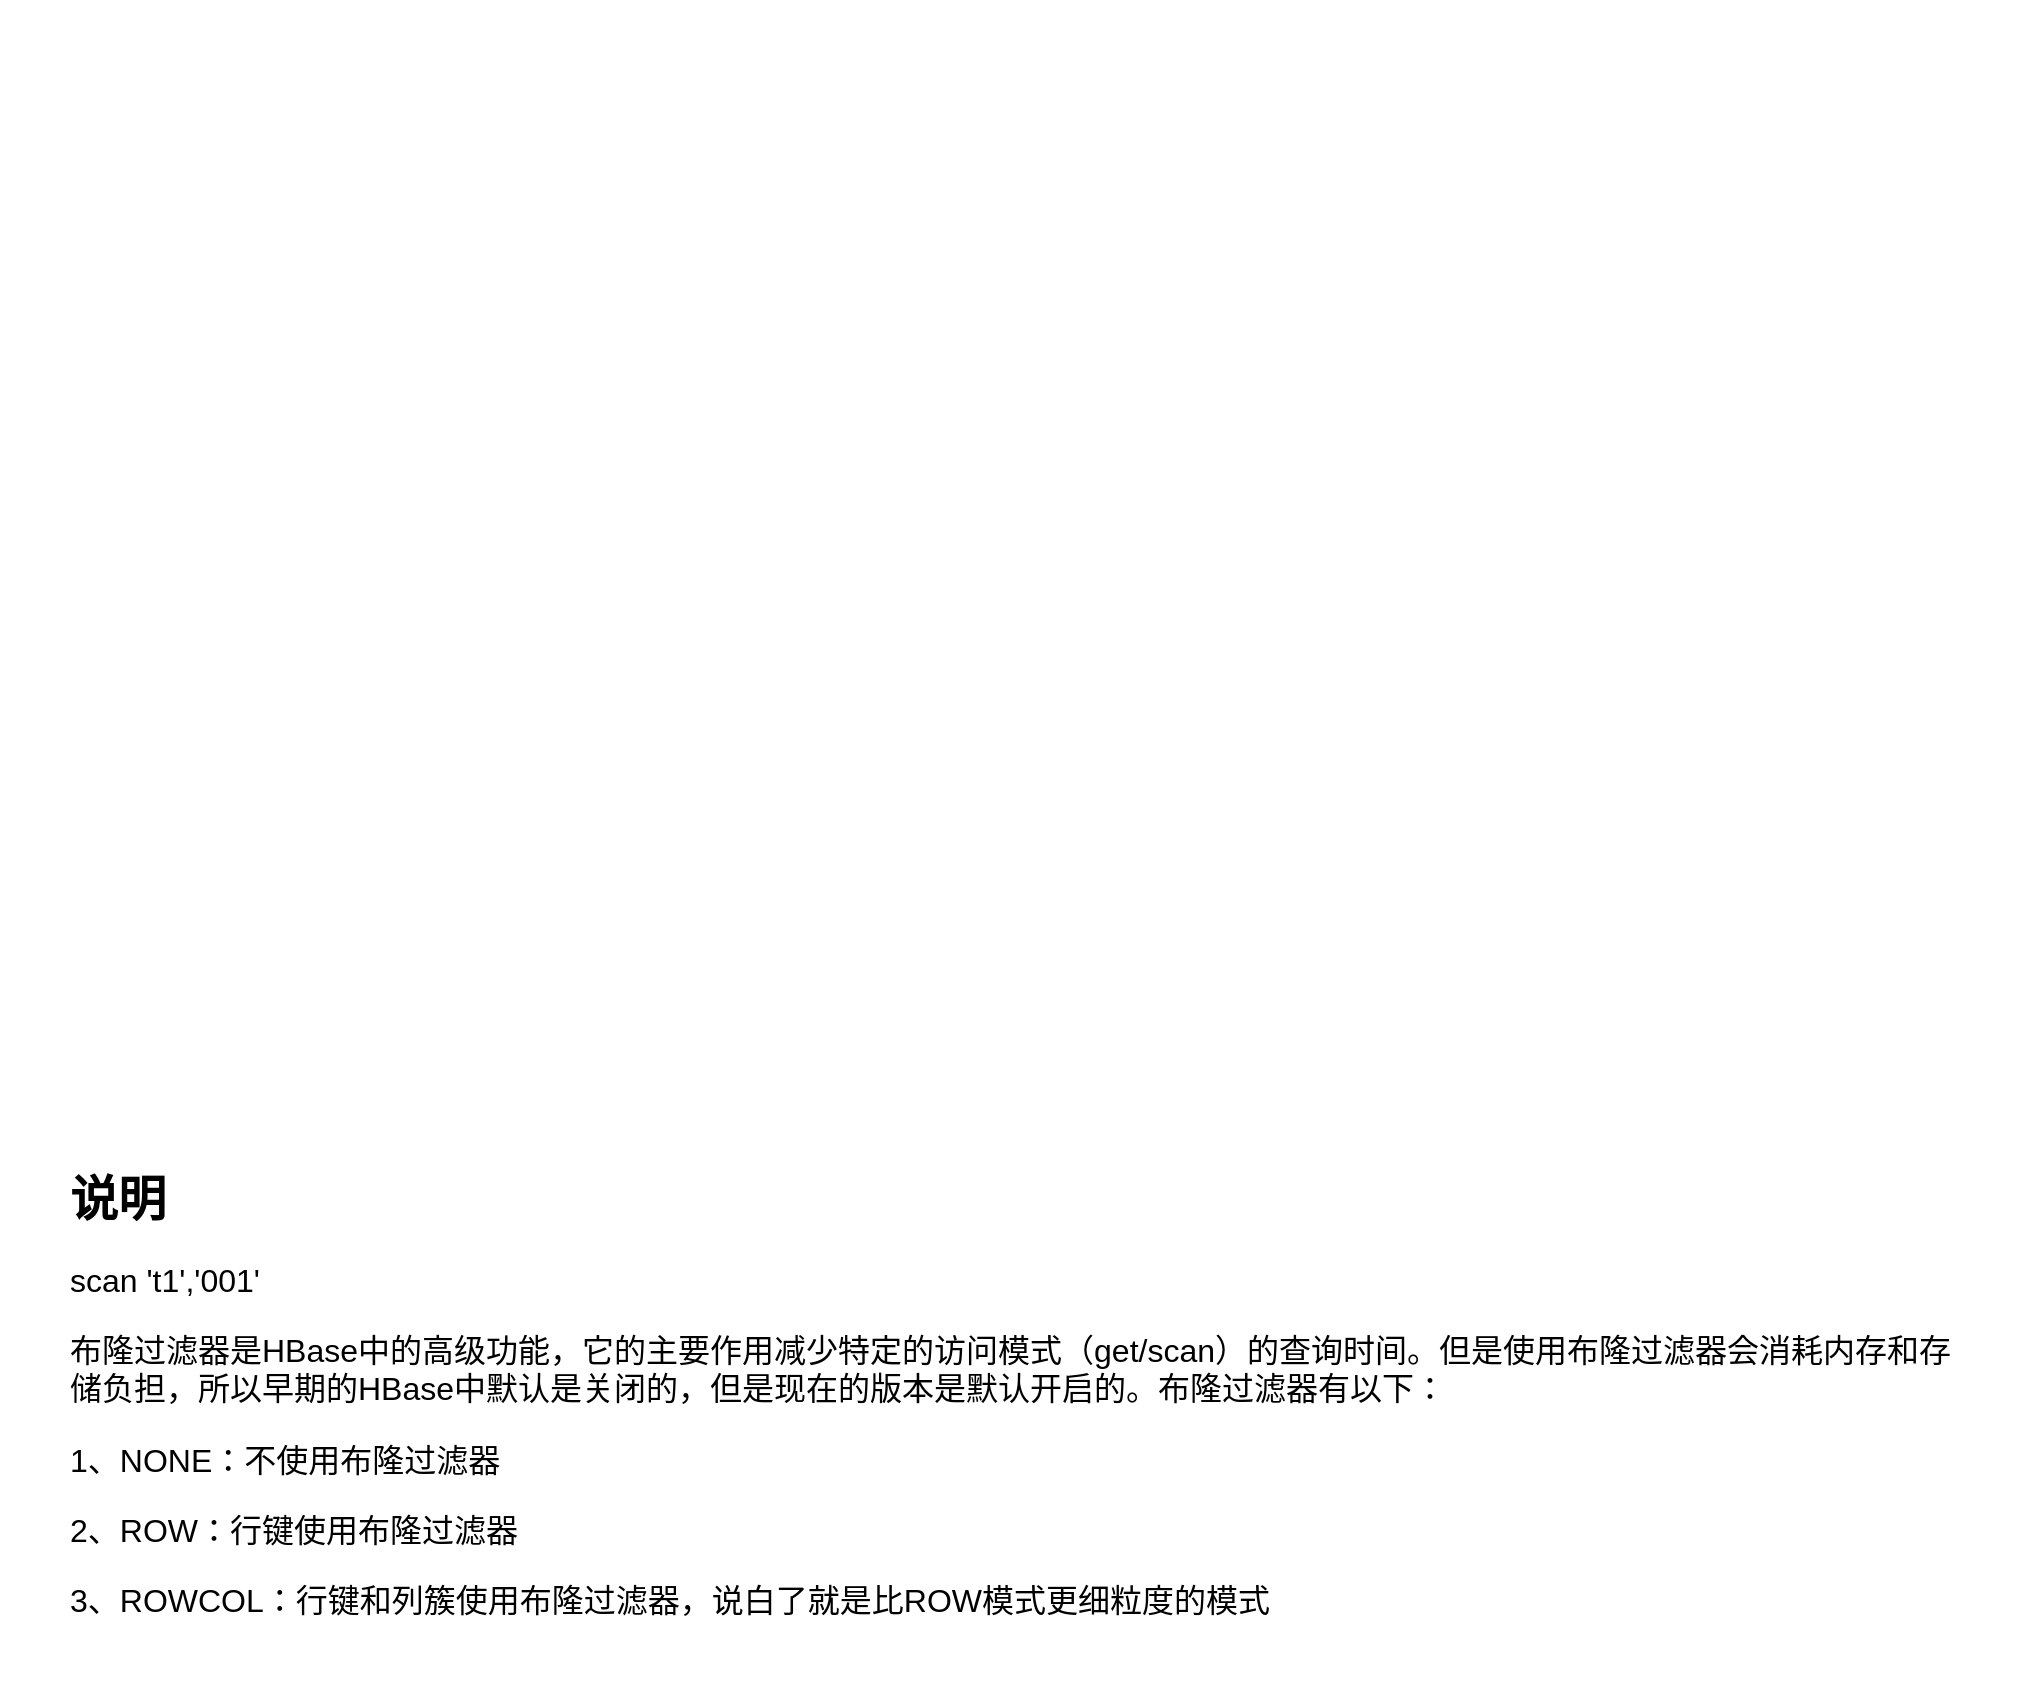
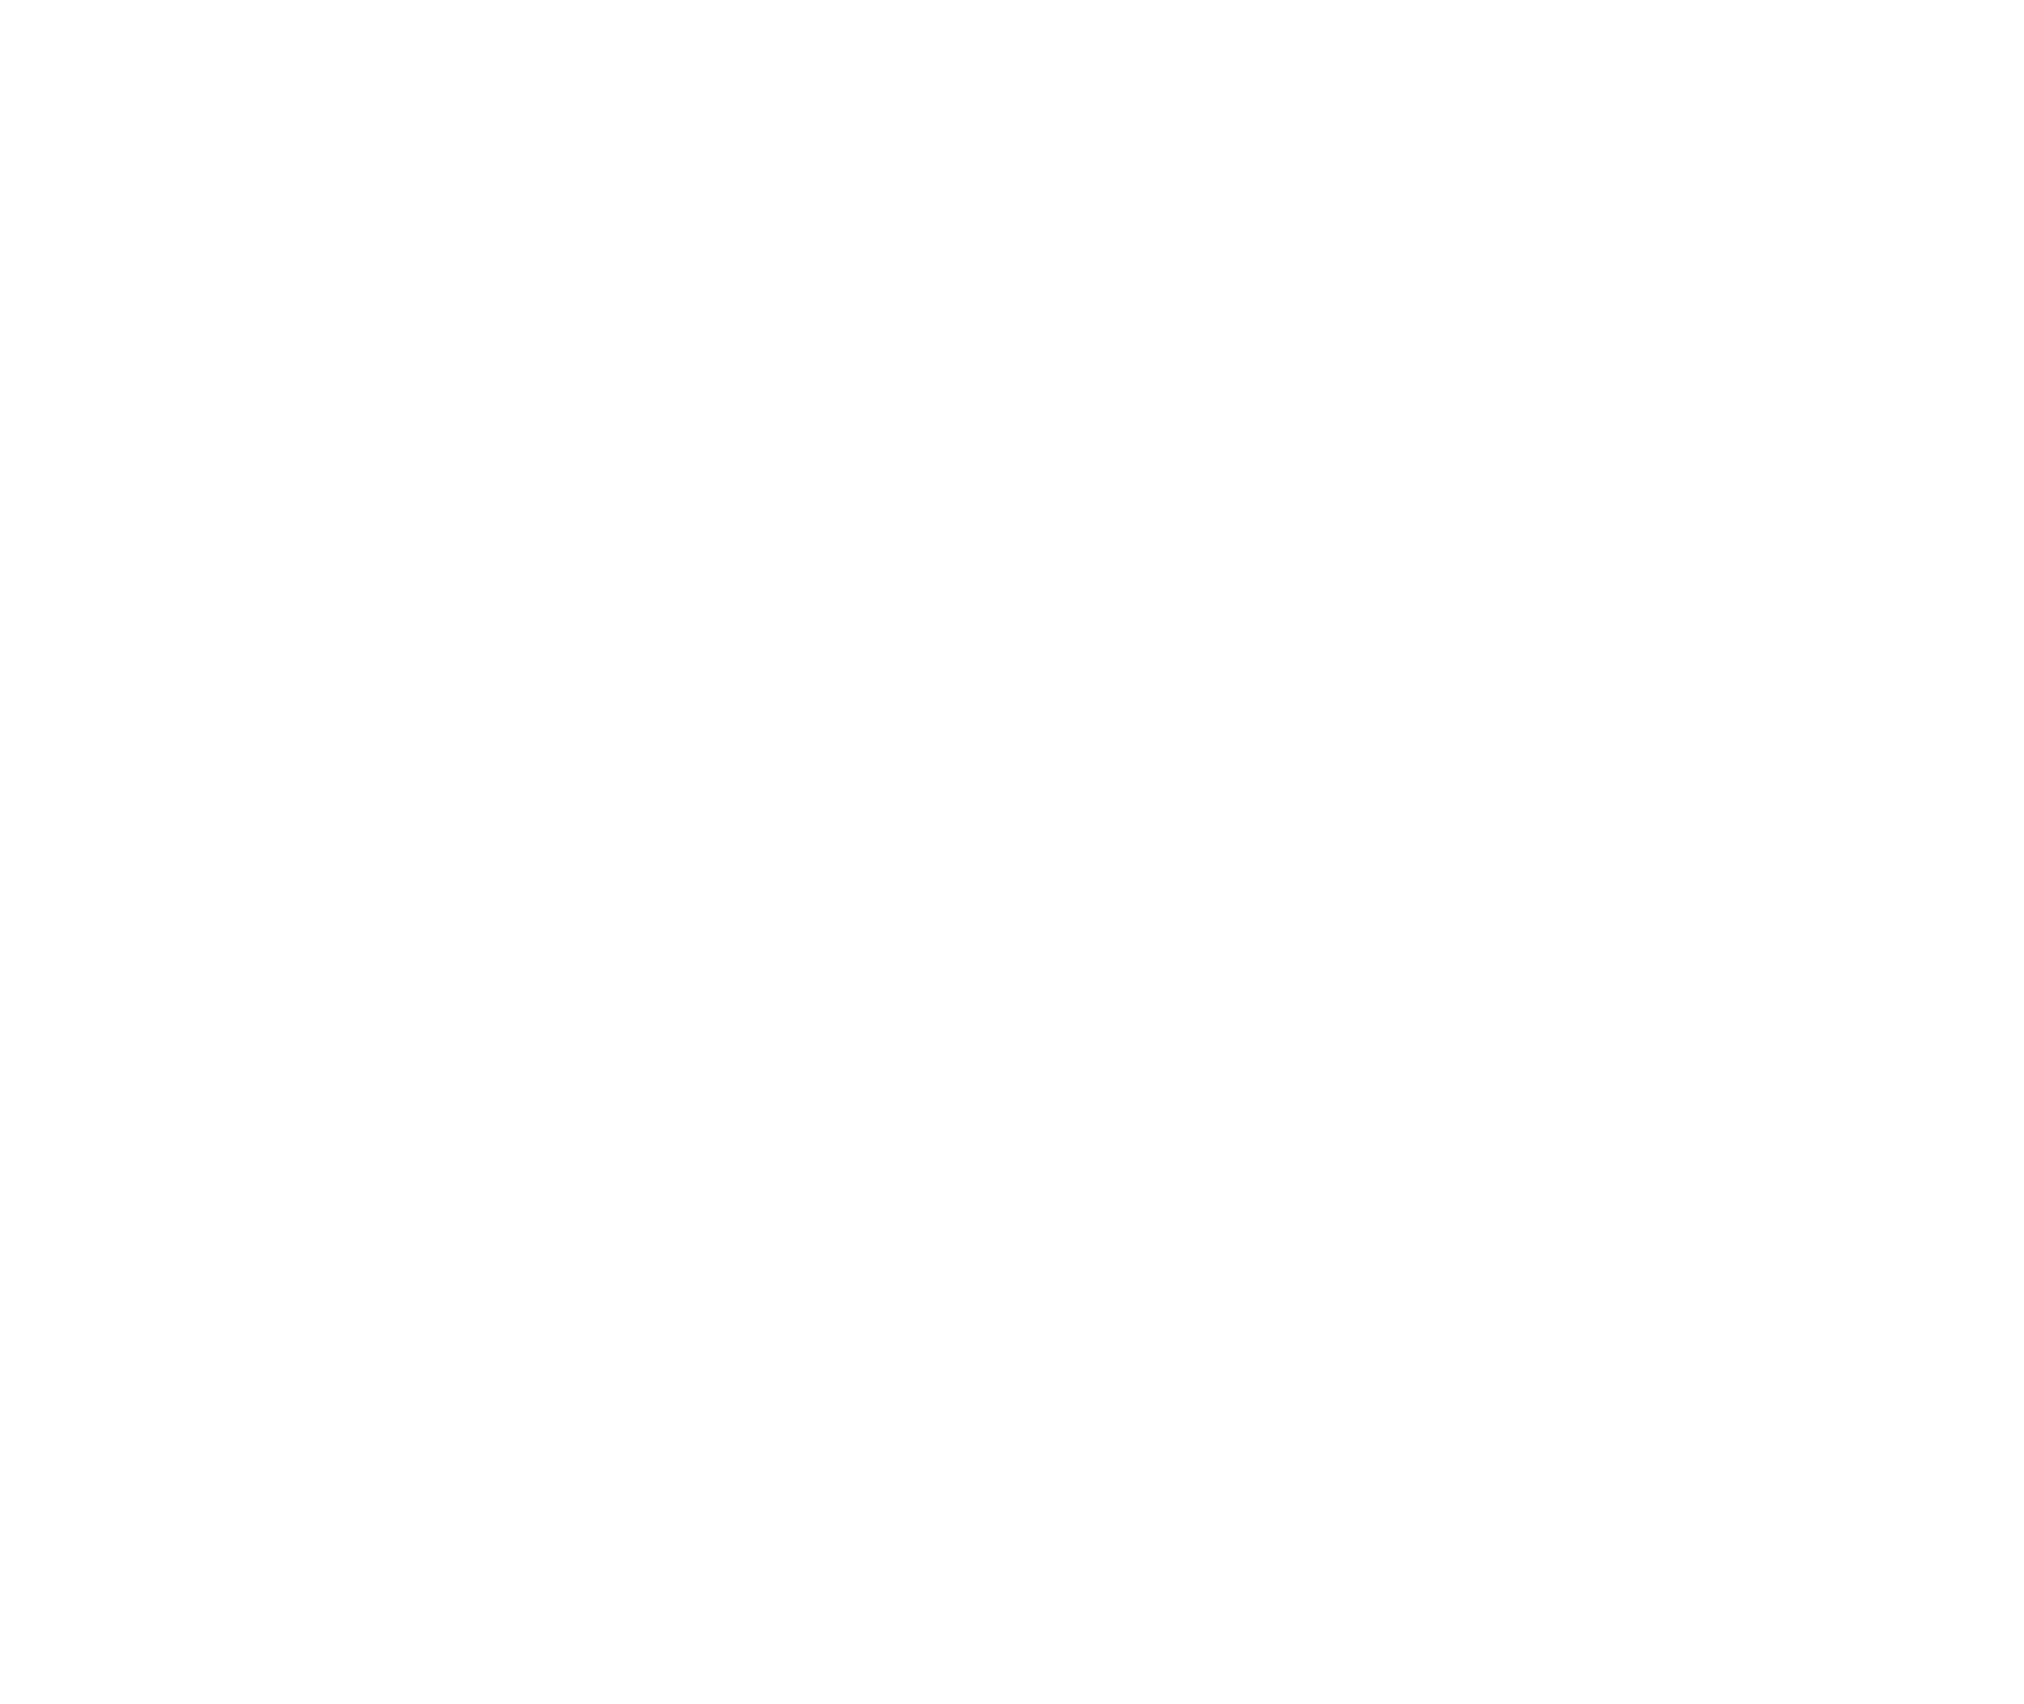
(1021, 1411) -> none
